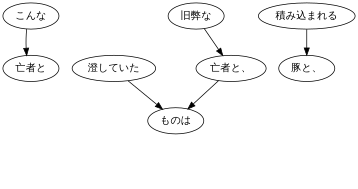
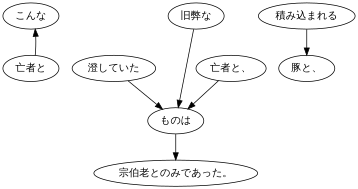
(26, 39) -> (36, 46)
(211, 39) -> (187, 65)
none -> (176, 173)
